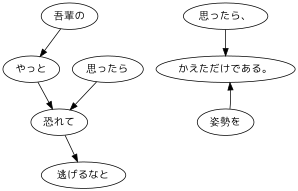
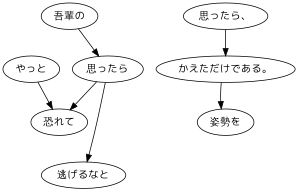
(53, 40) -> (86, 40)
(231, 99) -> (221, 92)
(70, 145) -> (98, 119)
